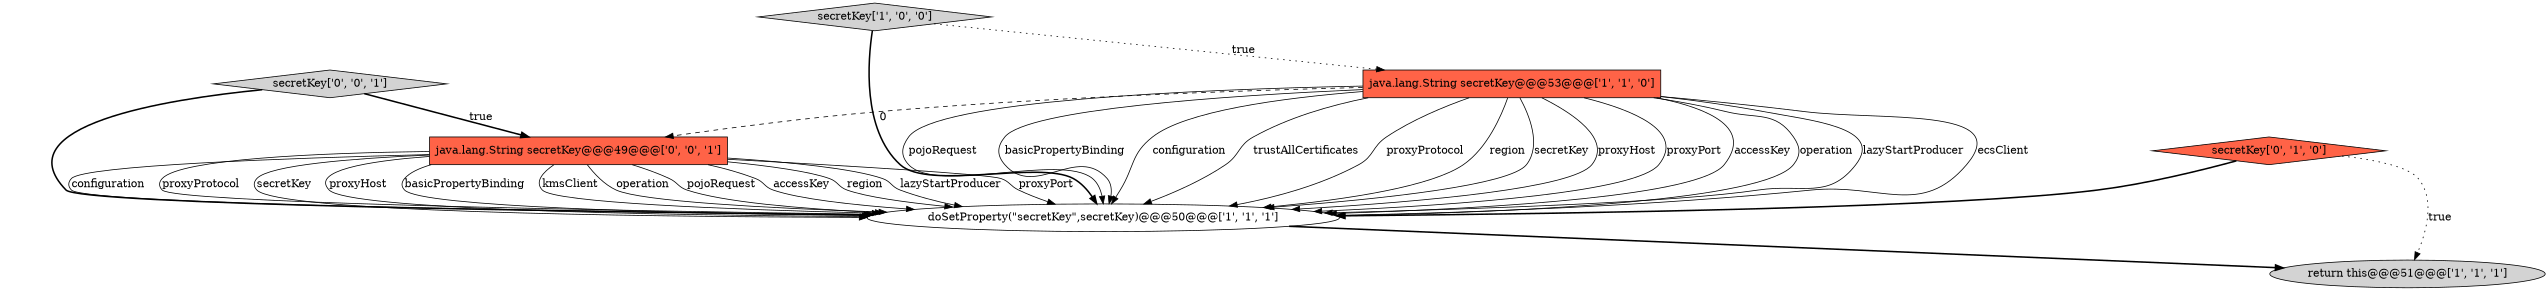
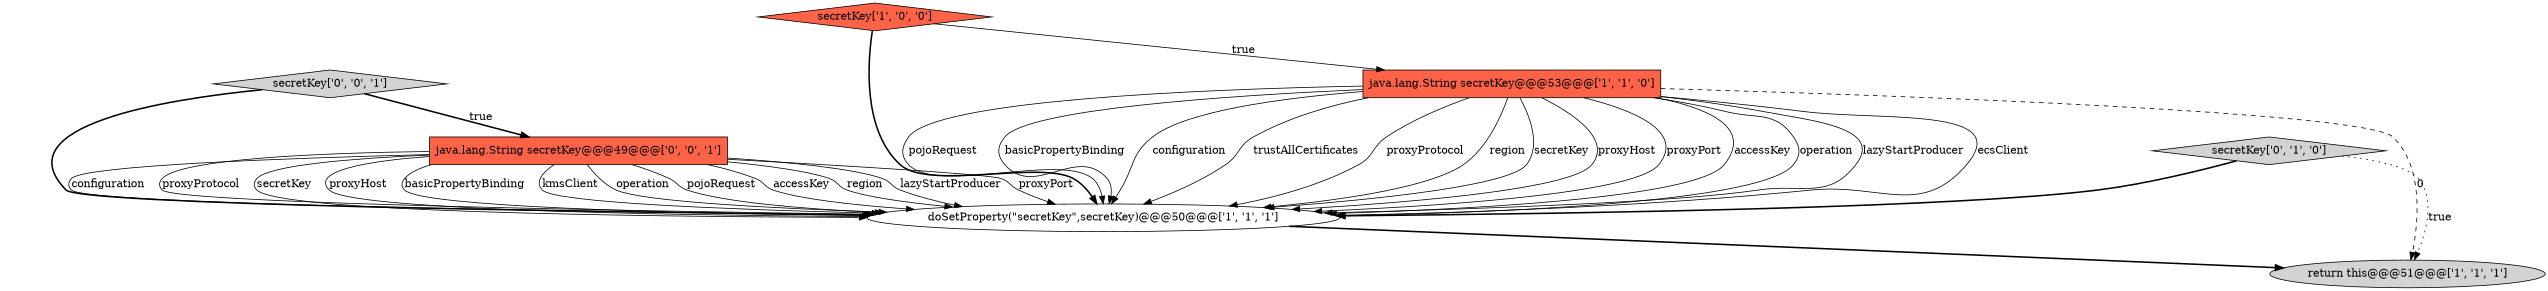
(875, 17) -> (875, 17)
(1155, 47) -> (1155, 47)
(1000, 103) -> (2089, 105)
(2269, 151) -> (2269, 151)
